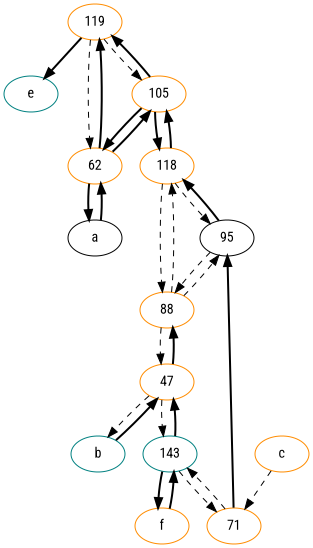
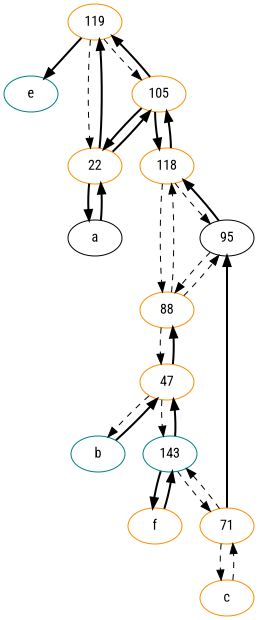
(95, 166) -> (95, 166)
none -> (220, 557)
